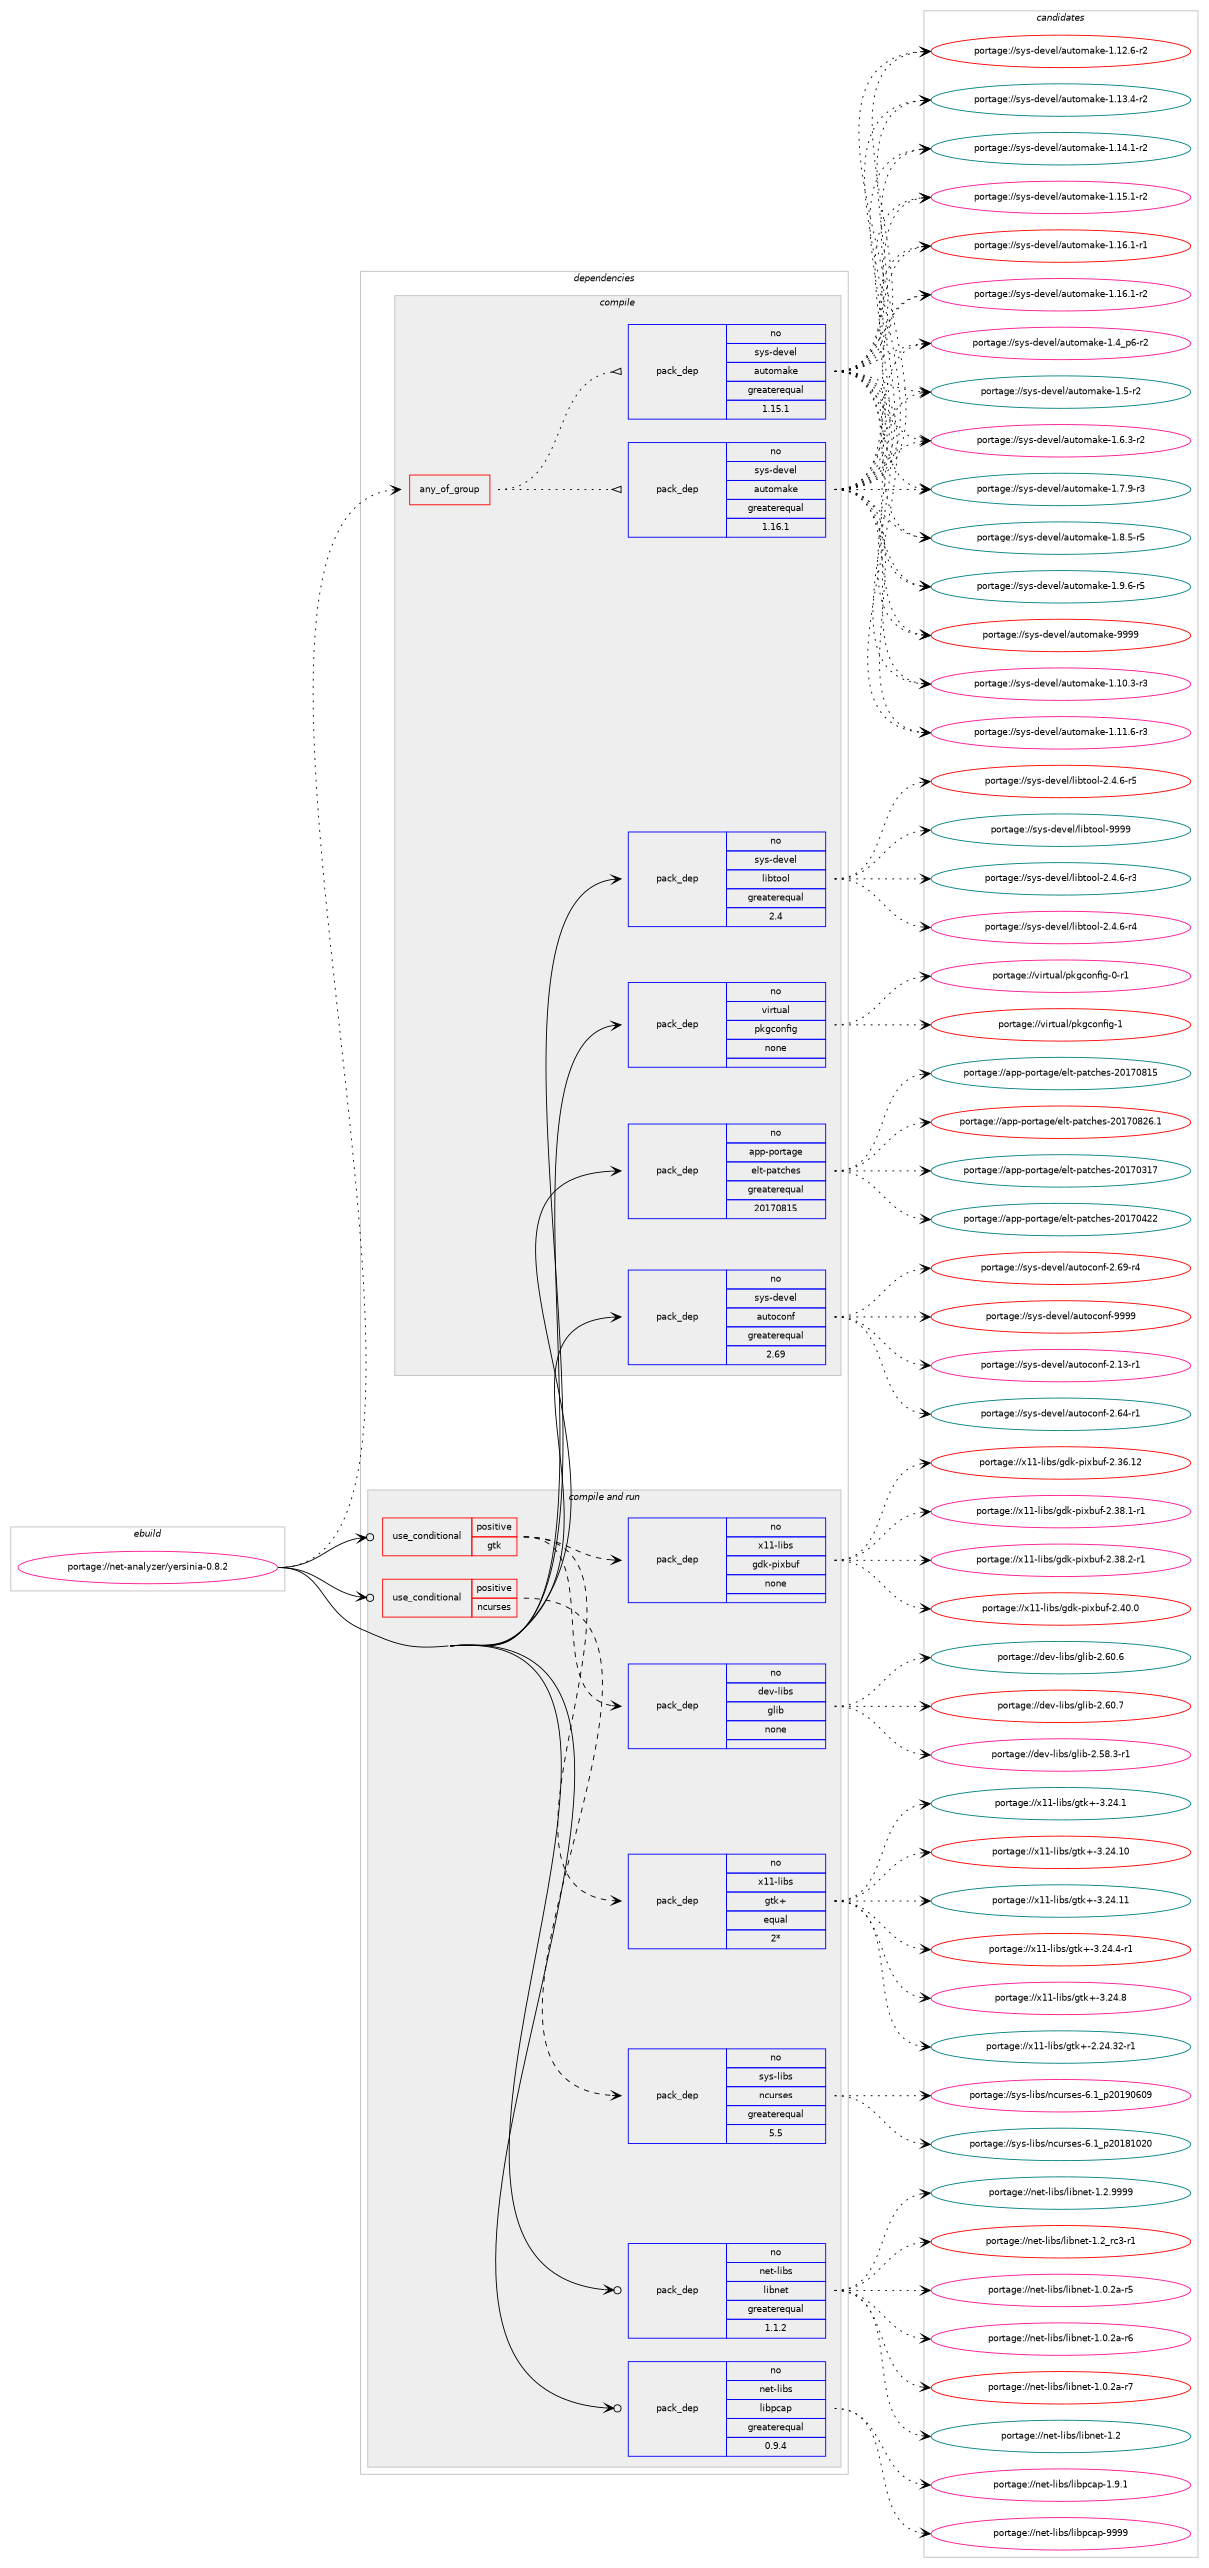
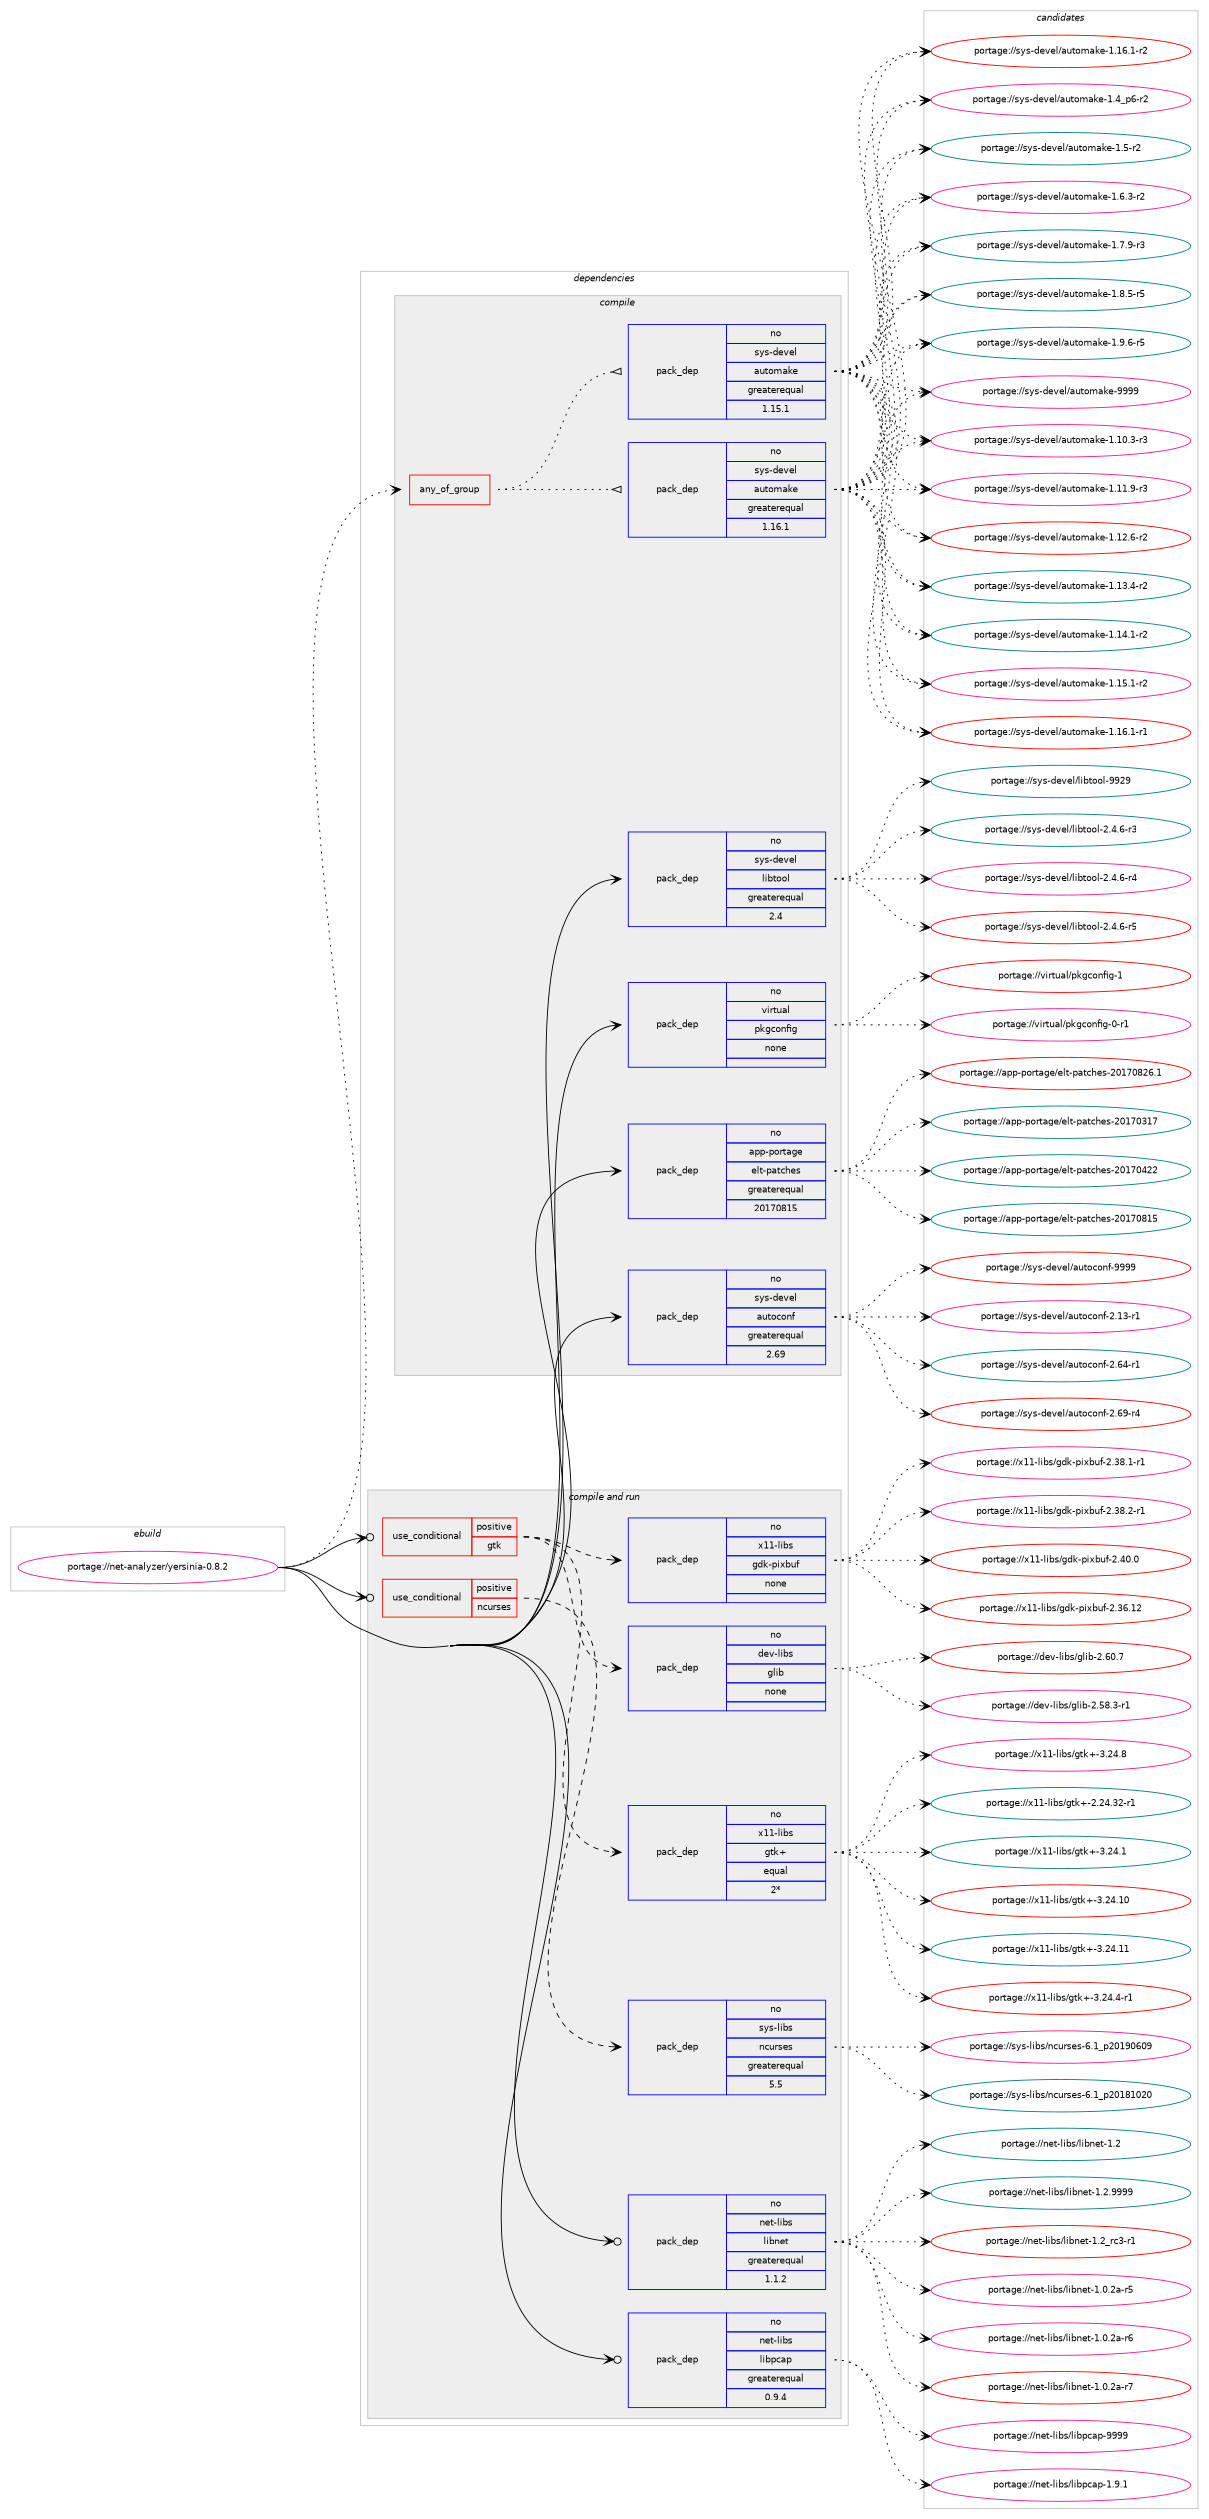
(1061, 295) -> (1061, 51)
(1061, 635) -> (1061, 392)
(1061, 733) -> (1061, 489)
(1061, 830) -> (1061, 782)
(1061, 1658) -> none
